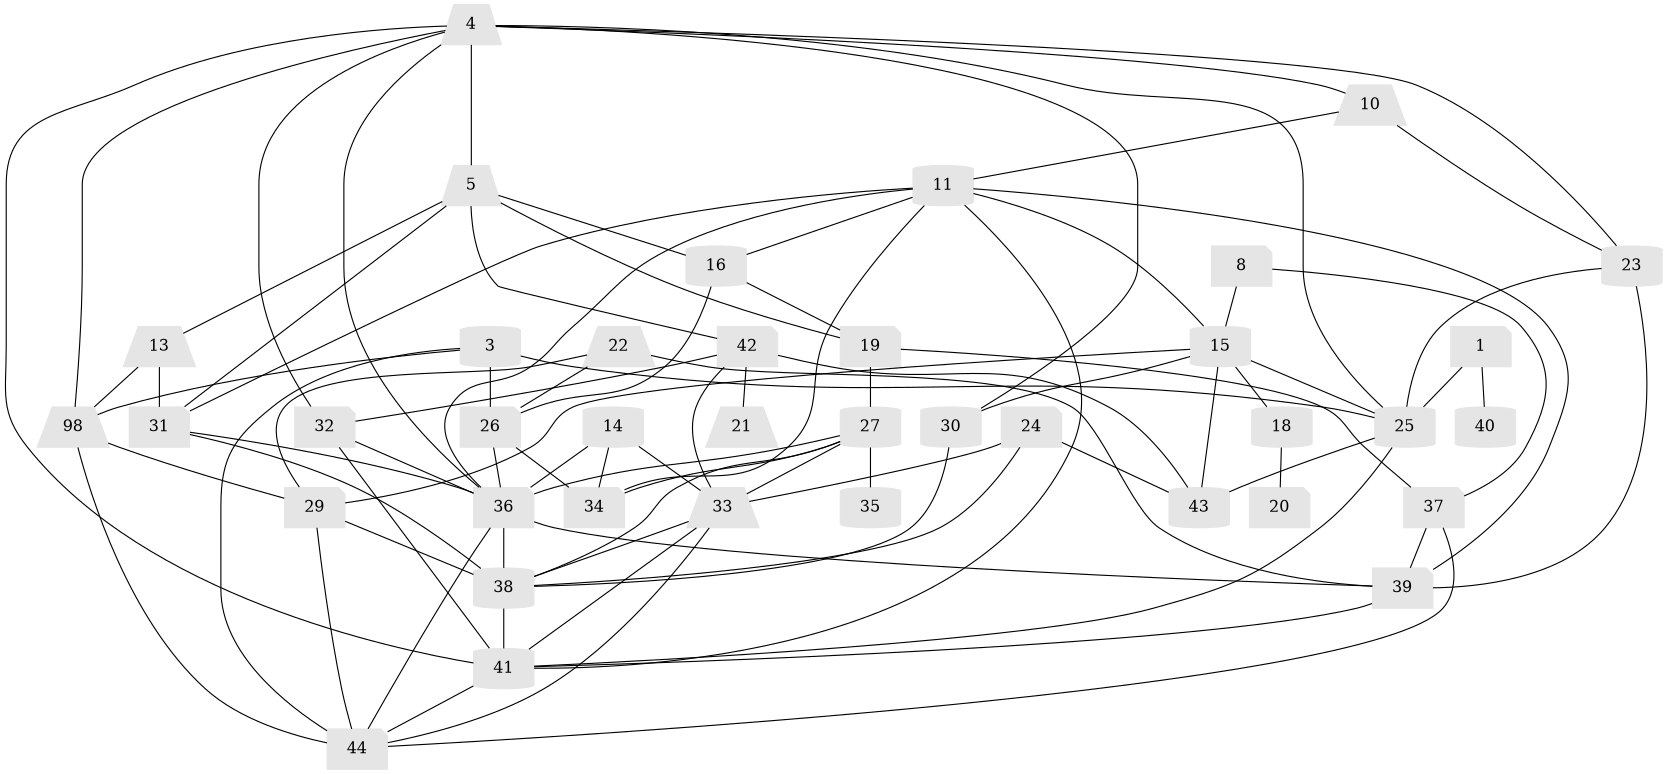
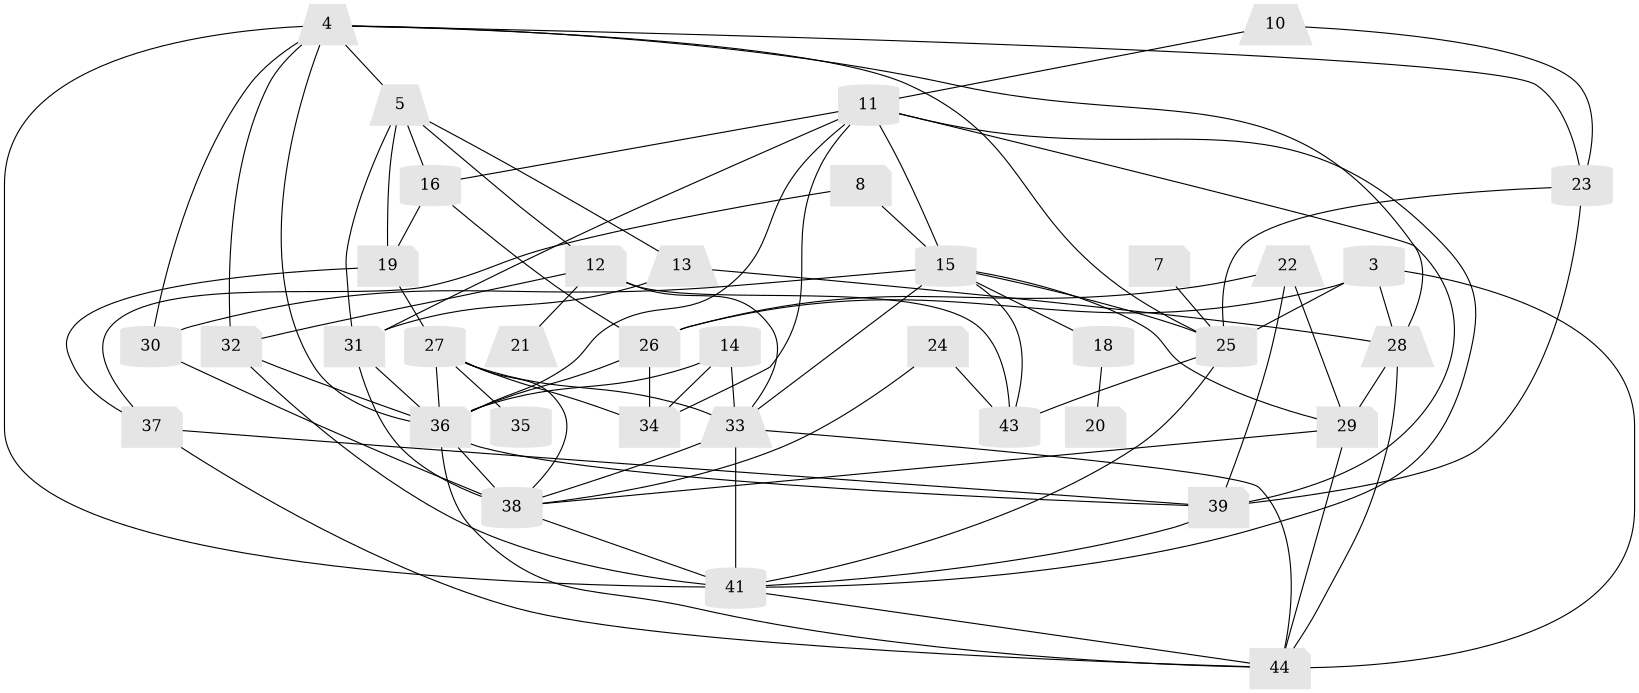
(1071, 56) -> none
(747, 347) -> (596, 266)
(1481, 347) -> (1159, 266)
(73, 427) -> (1398, 347)
(1485, 427) -> none
(882, 474) -> (840, 347)
